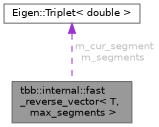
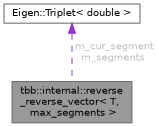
(72, 102) -> (72, 102)
